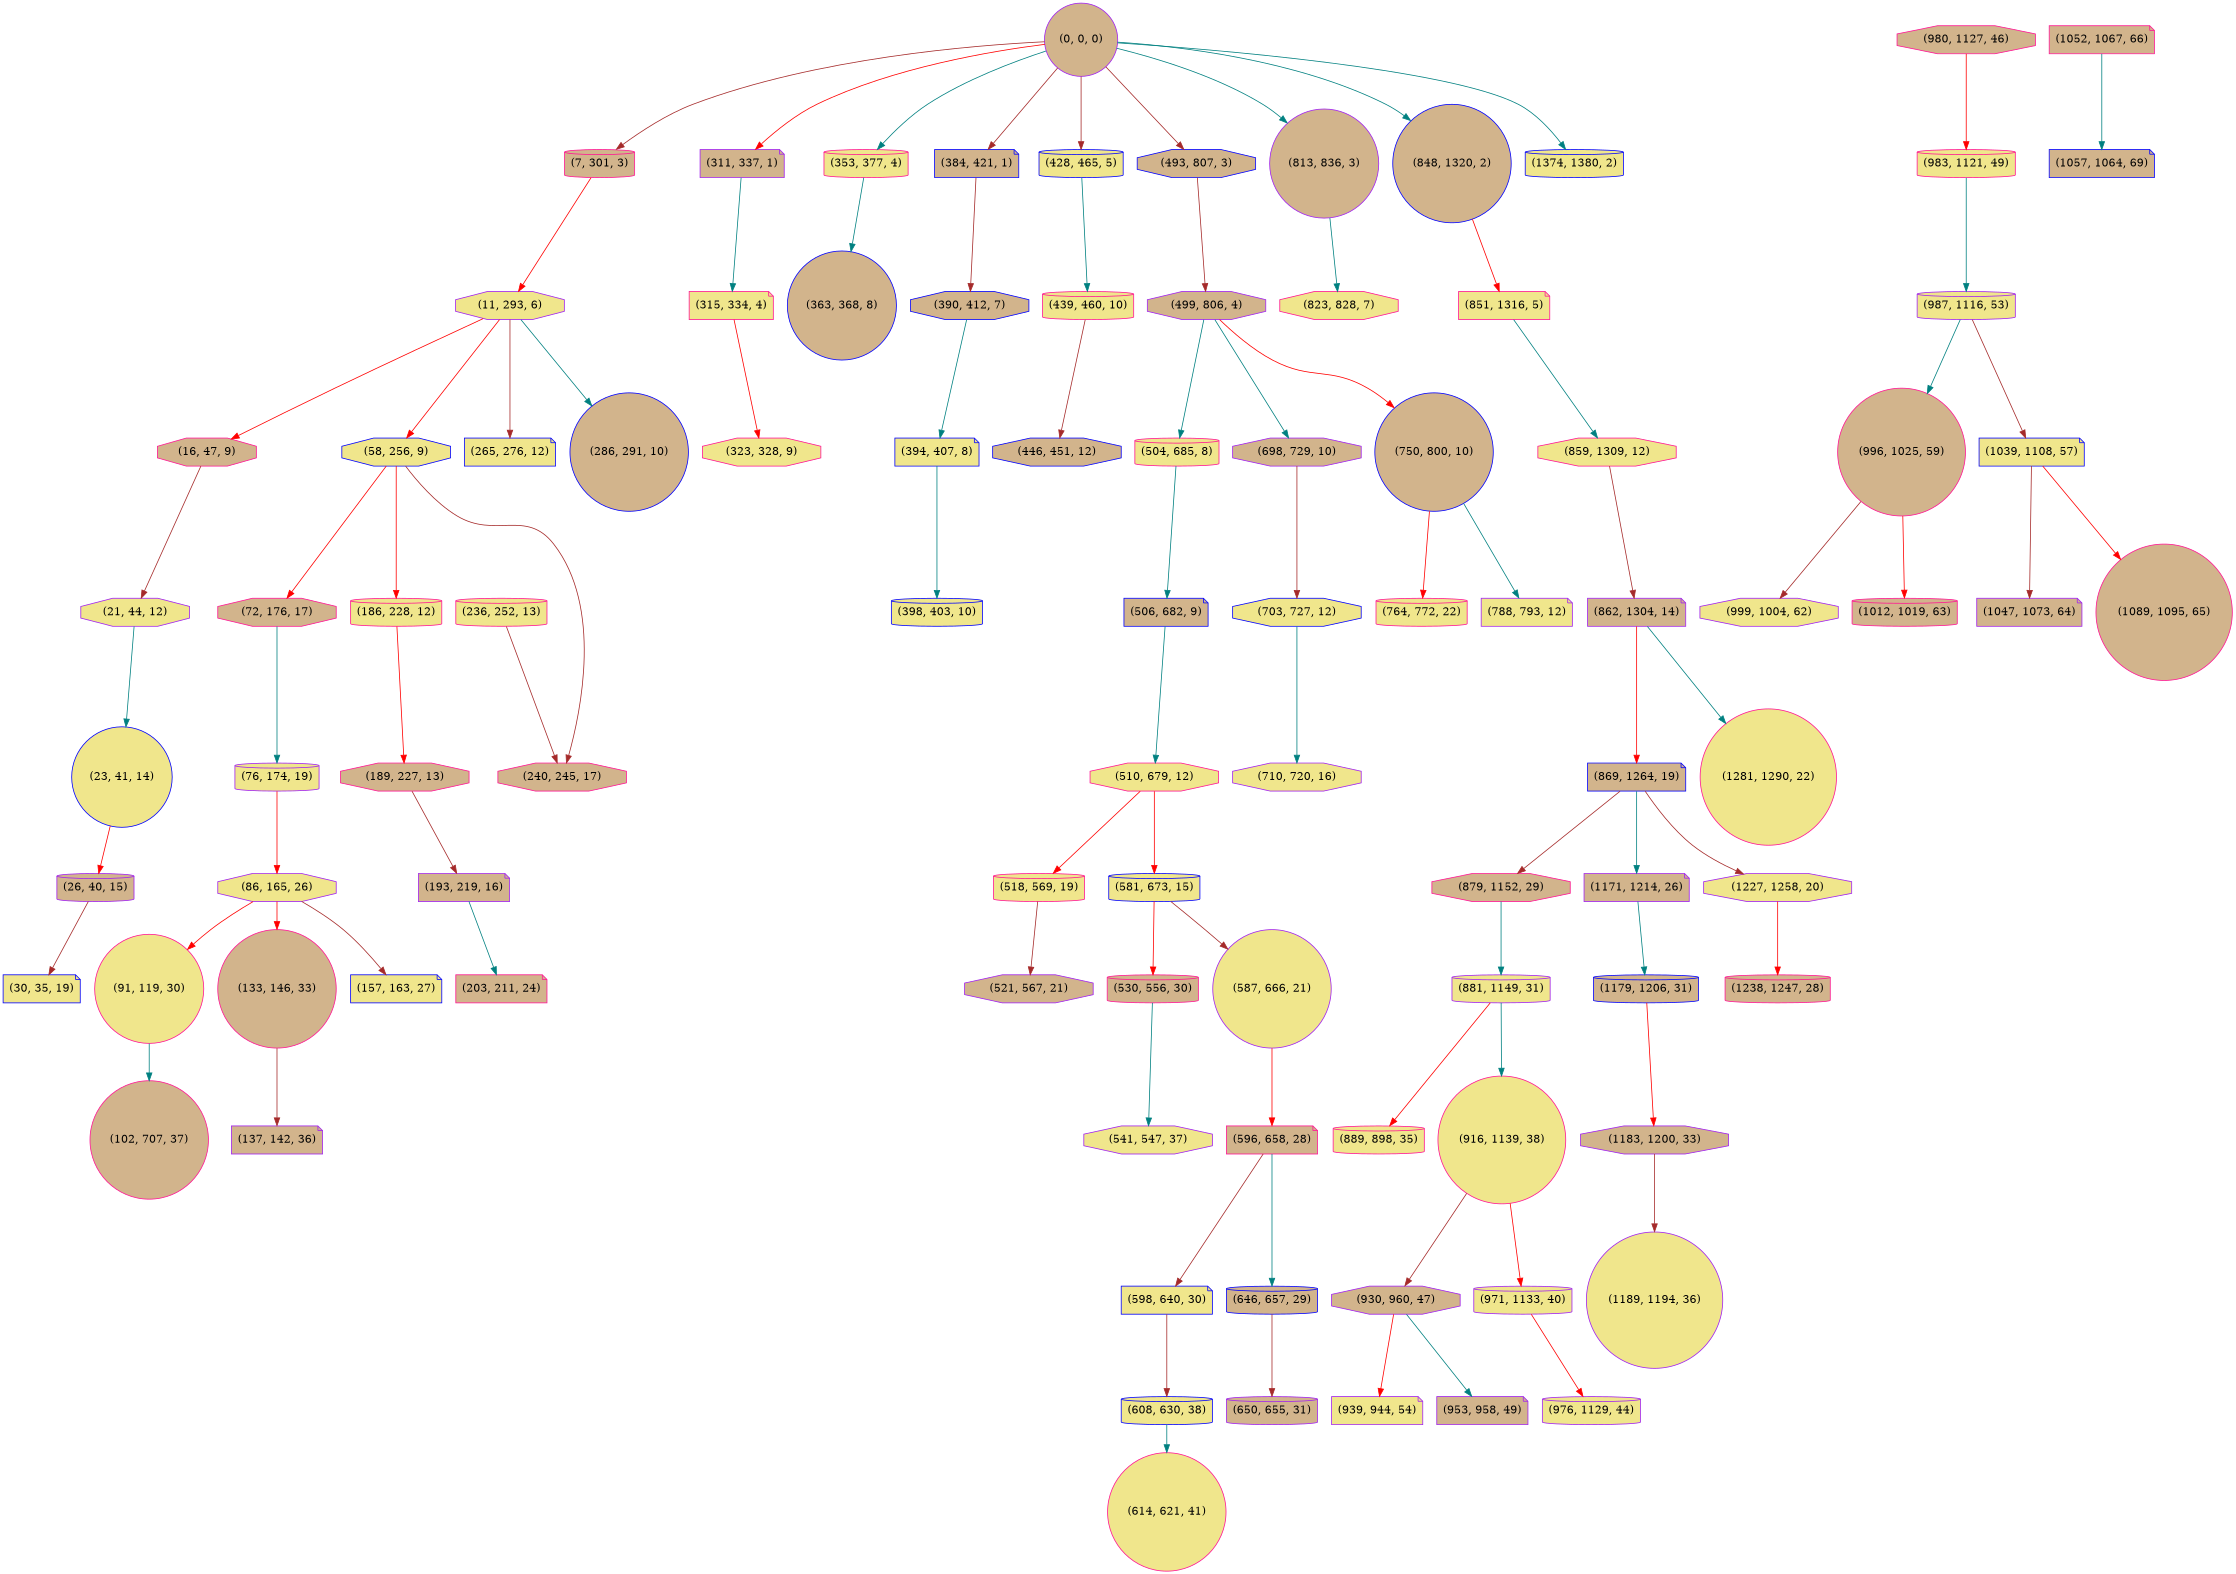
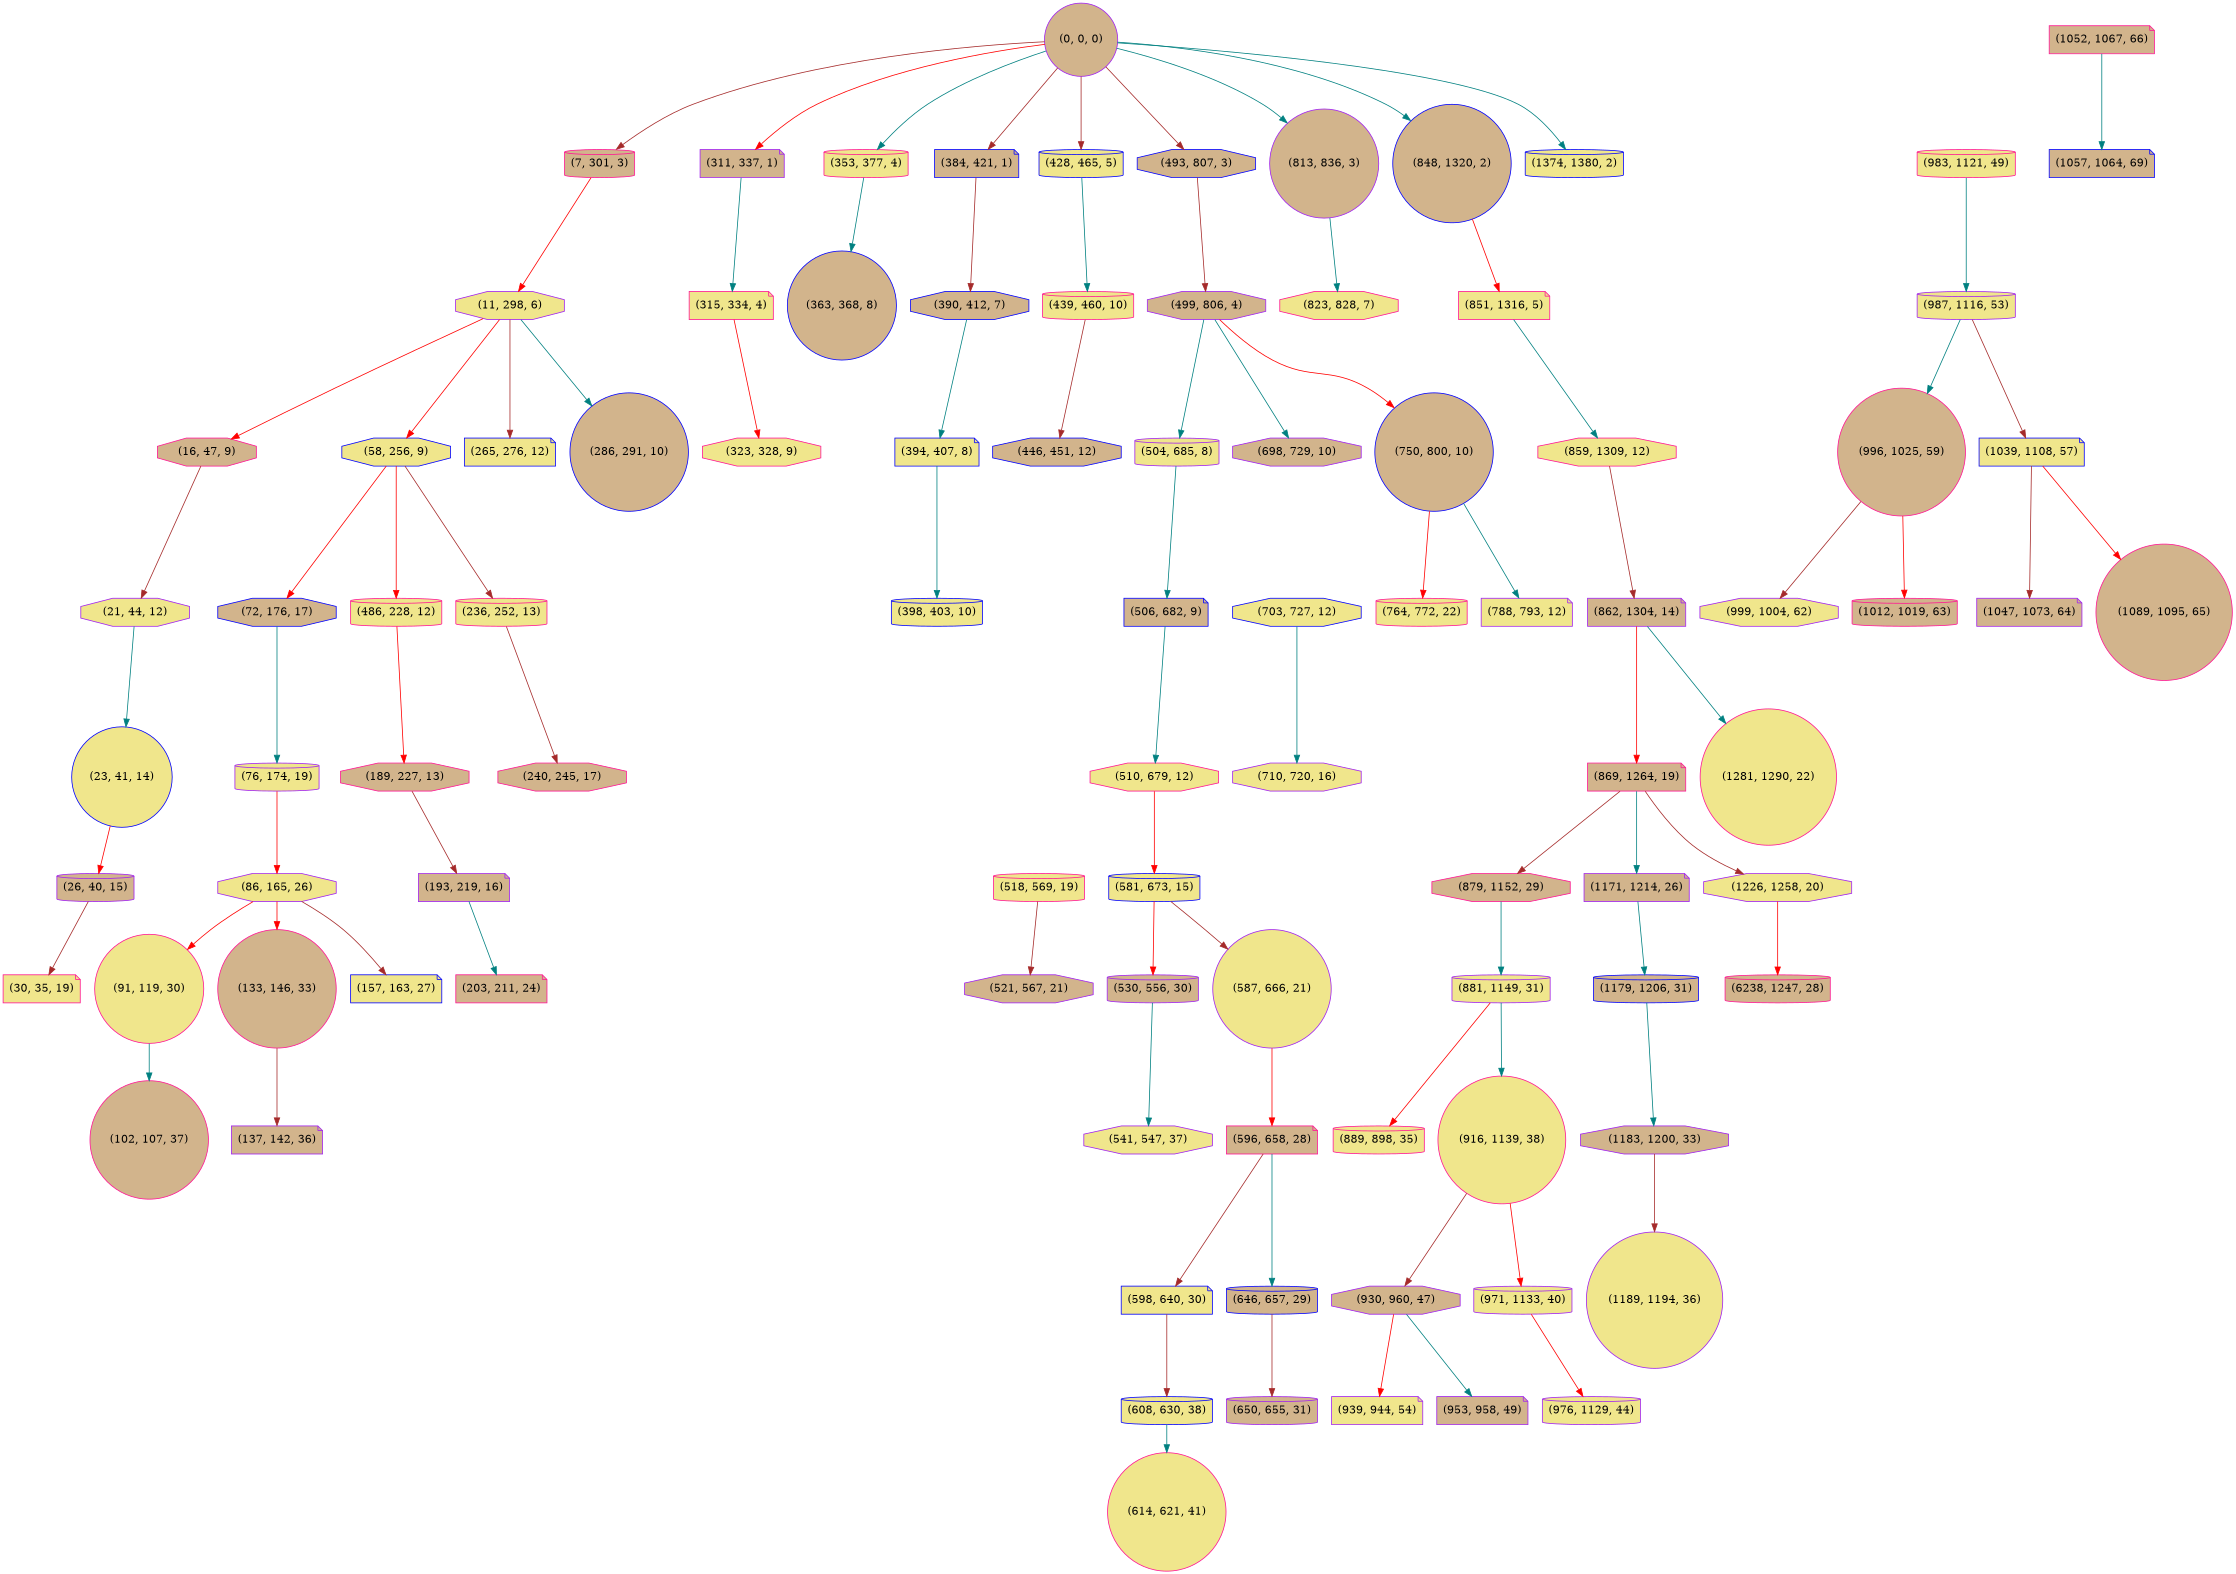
(1966, 40) -> none
(510, 306) -> (510, 306)
(1177, 452) -> (1177, 452)
(1297, 528) -> none
(565, 562) -> (447, 529)
(277, 612) -> (277, 612)
(396, 612) -> (396, 612)
(1637, 777) -> (1637, 777)
(1100, 829) -> none
(1778, 888) -> (1778, 888)
(42, 989) -> (42, 989)
(1153, 989) -> (1153, 989)
(1778, 989) -> (1778, 989)
(1650, 1060) -> (1650, 1060)
(149, 1140) -> (149, 1140)
